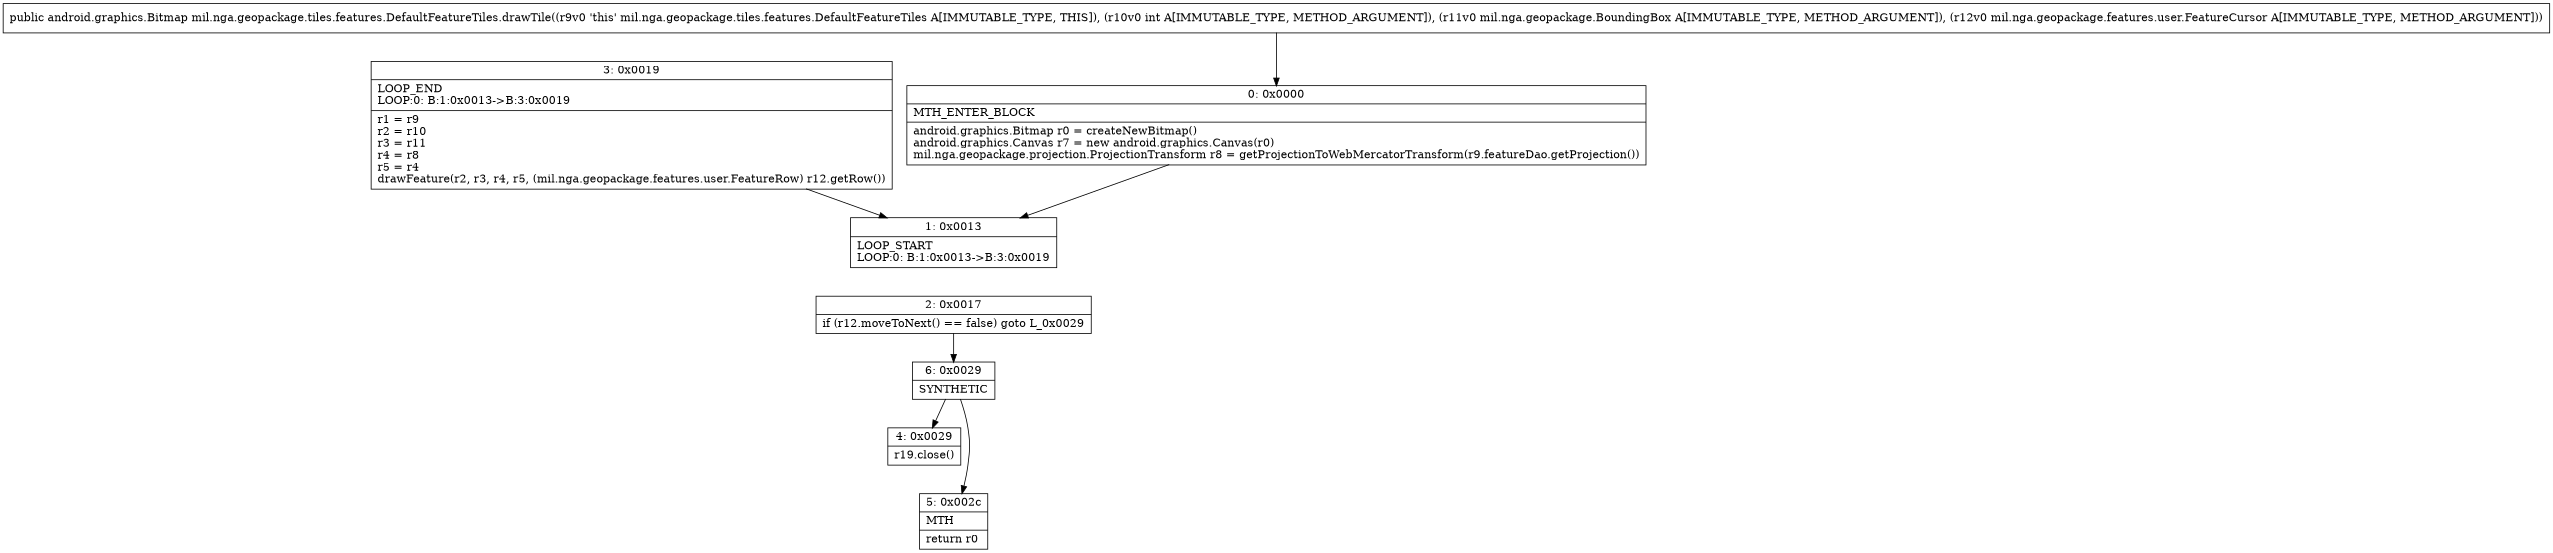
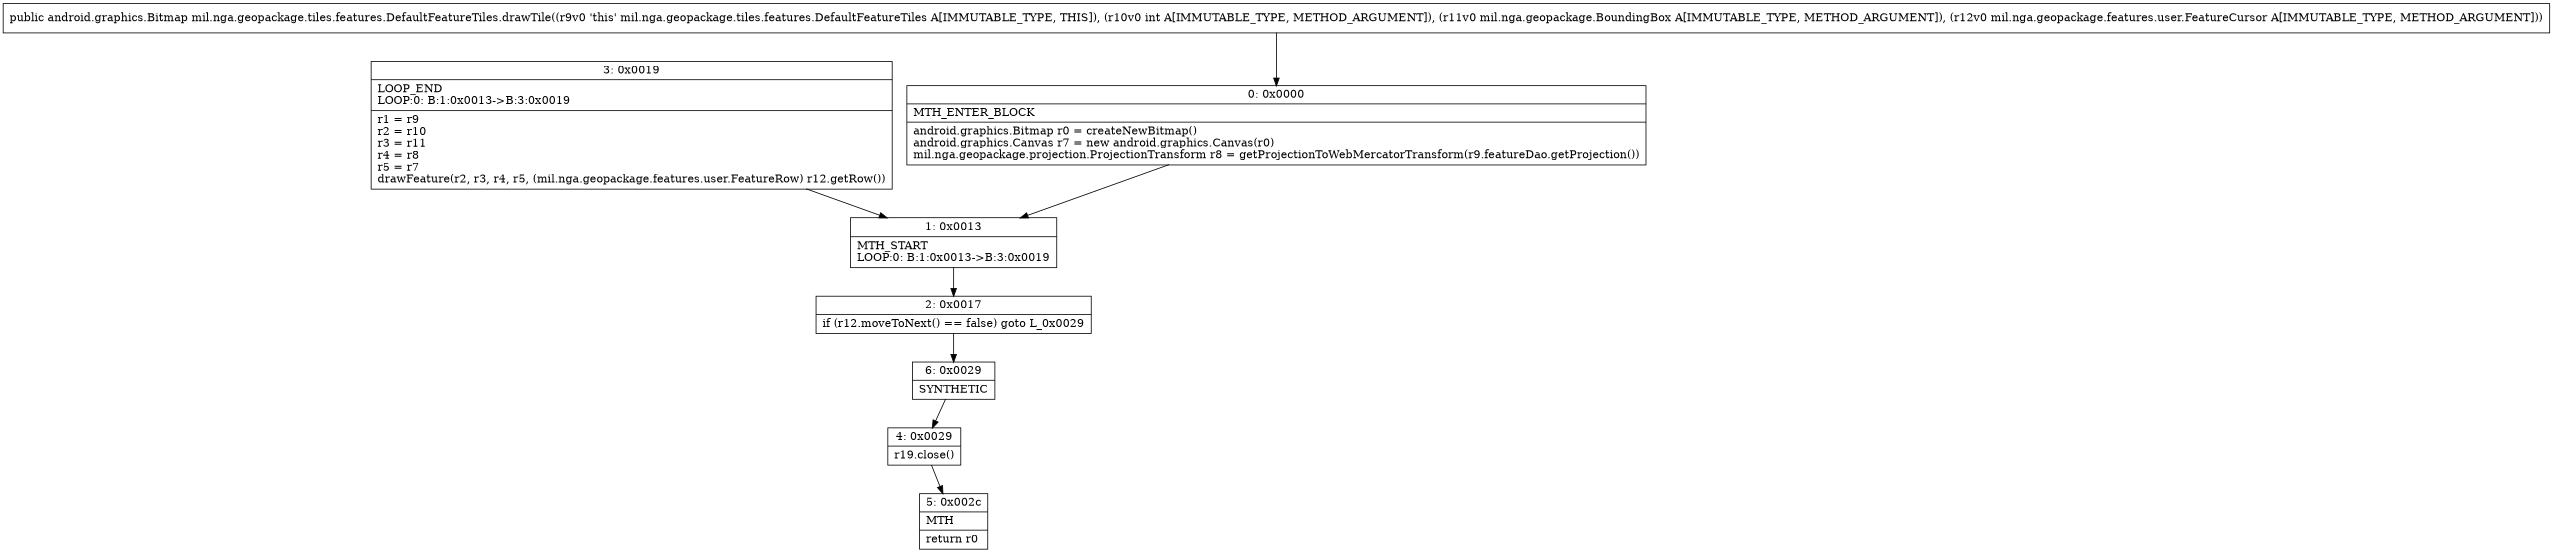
(399, 167) -> (399, 167)
(895, 246) -> (893, 246)
none -> (954, 278)
(970, 442) -> (936, 476)
